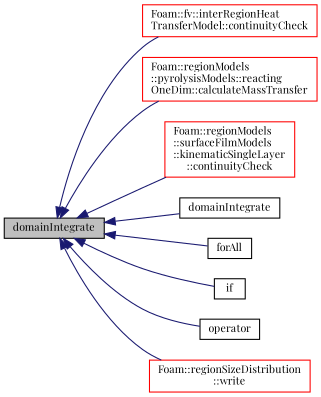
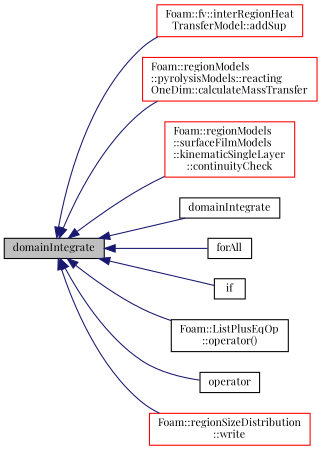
(230, 21) -> (230, 21)
none -> (230, 336)
